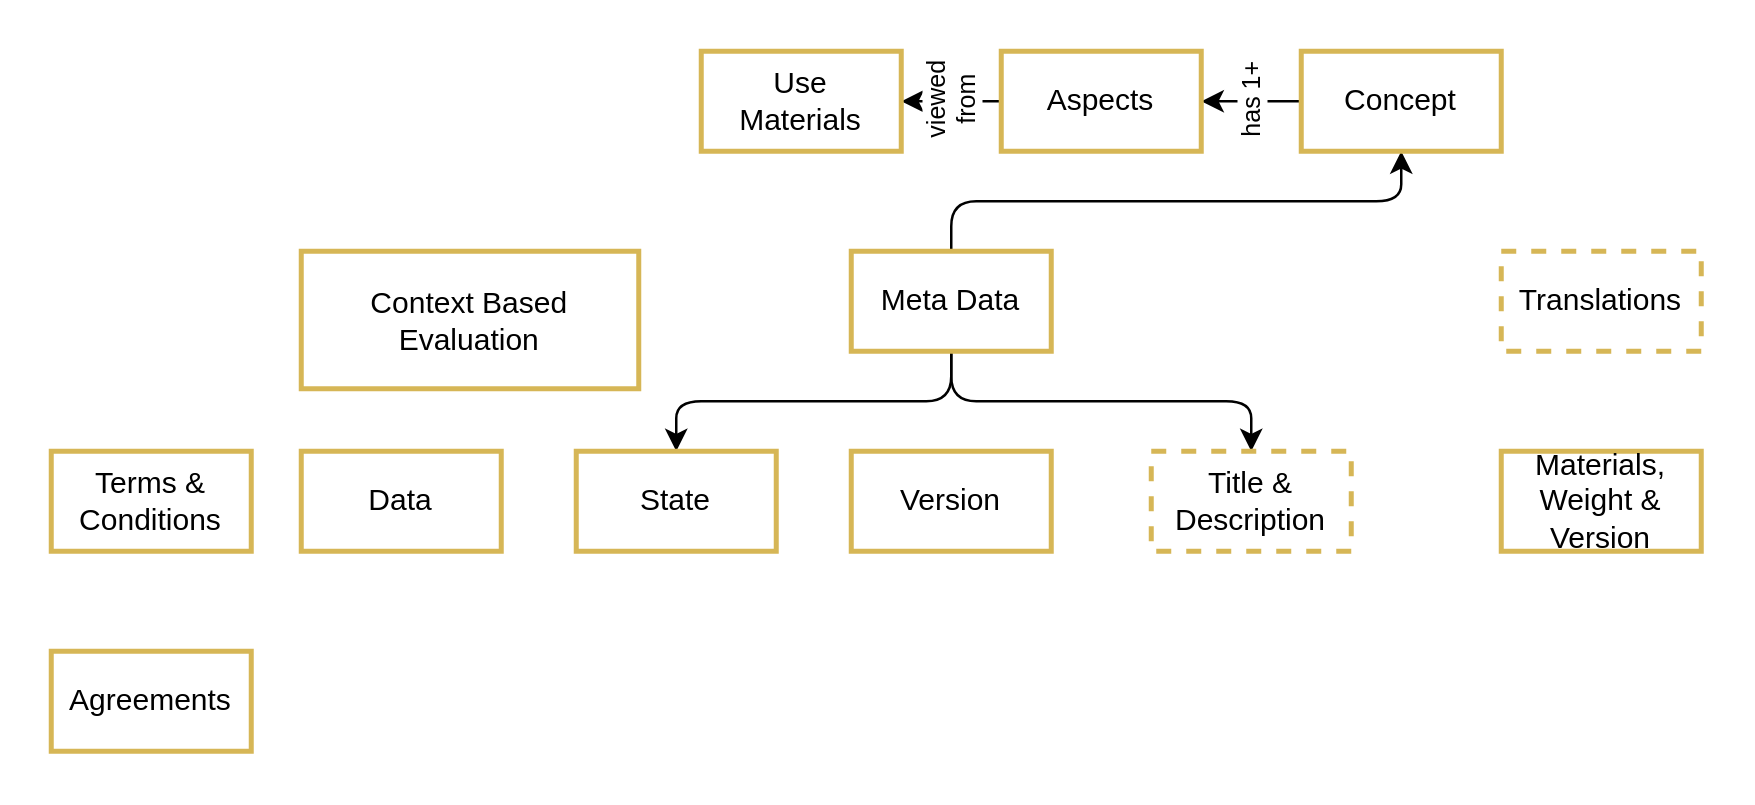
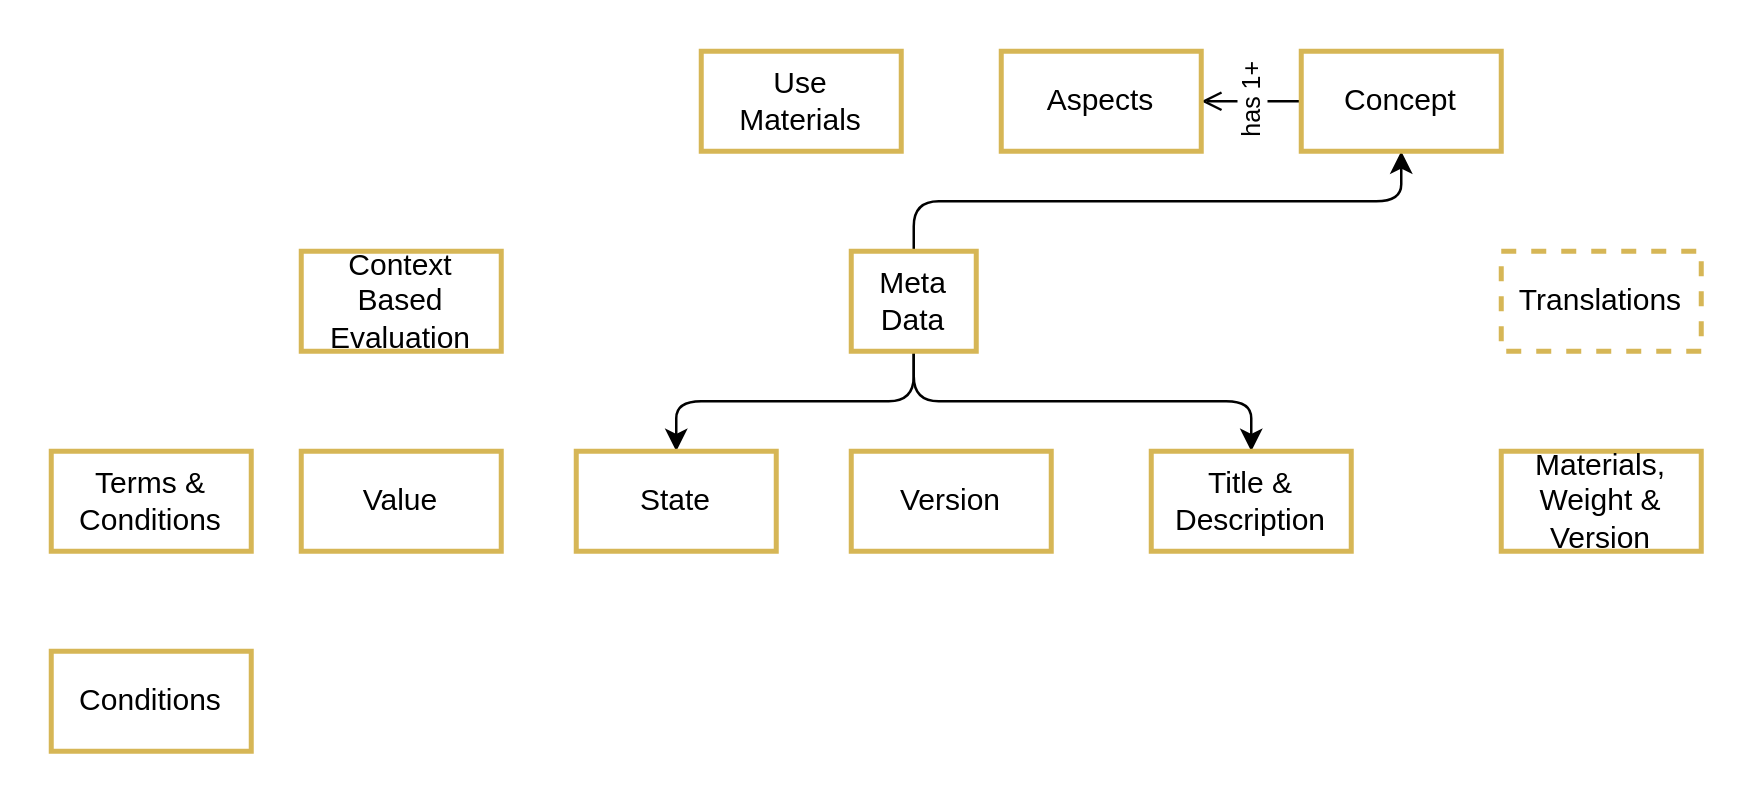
(981, 101) -> none
(1219, 101) -> (1215, 101)
(951, 301) -> (914, 301)
(470, 320) -> (401, 301)
(401, 501) -> (401, 501)
(1251, 501) -> (1251, 501)
(151, 701) -> (151, 701)
